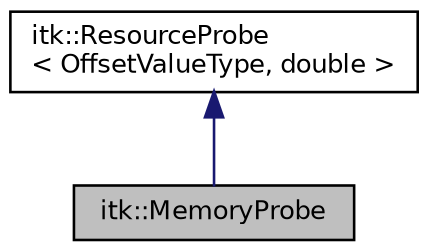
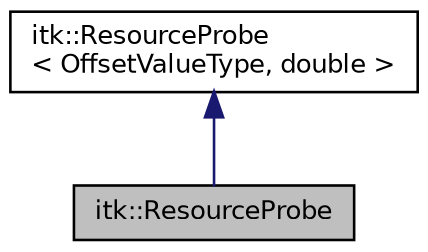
(214, 213) -> (214, 213)
